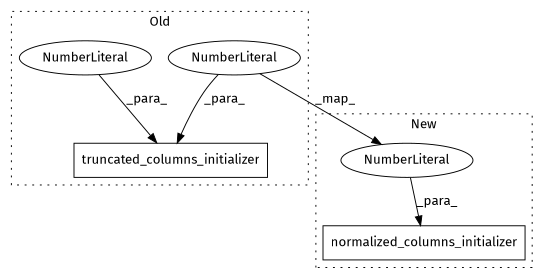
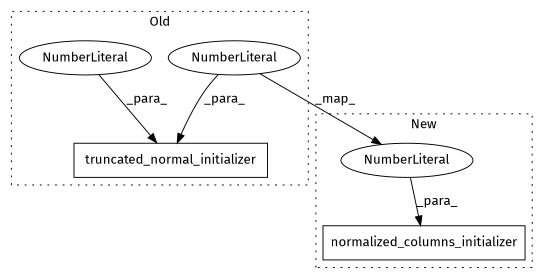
(171, 160) -> (171, 160)
